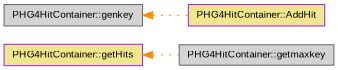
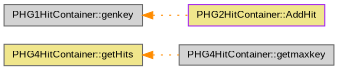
(73, 15) -> (73, 15)
(257, 15) -> (257, 15)
(73, 55) -> (73, 55)
